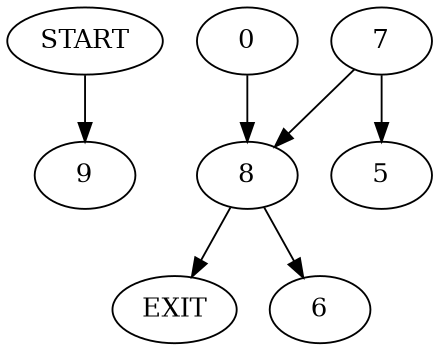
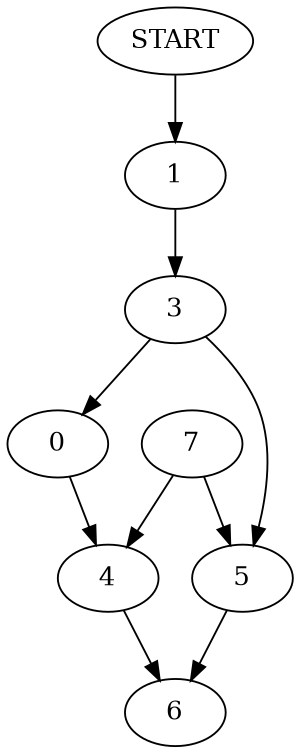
(85, 175) -> (175, 175)
(247, 175) -> (108, 578)
none -> (175, 310)
(175, 310) -> none
none -> (213, 637)
